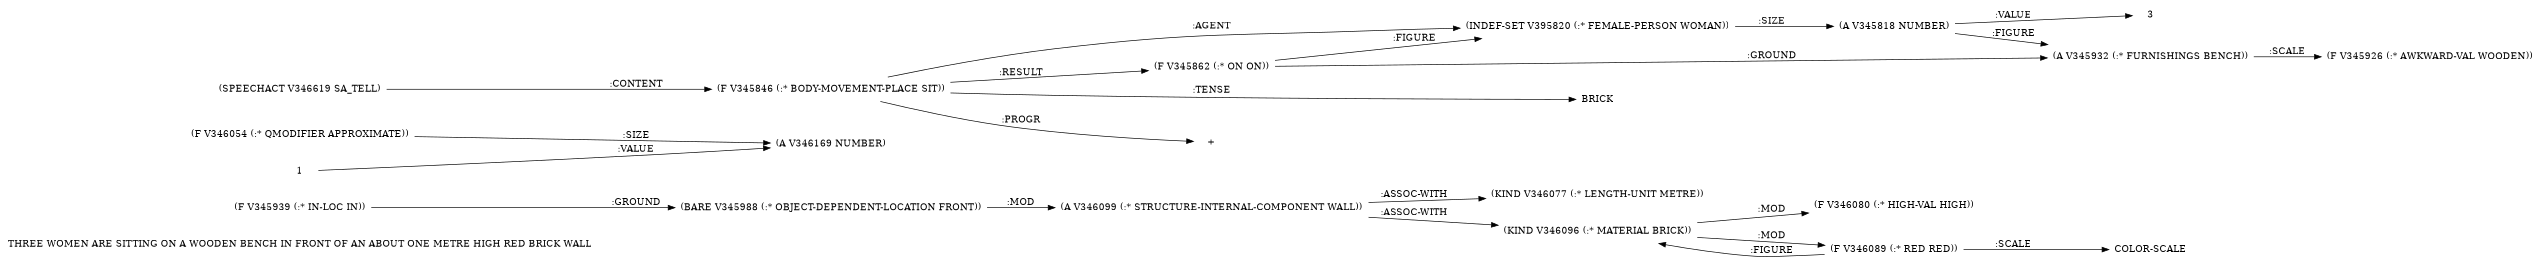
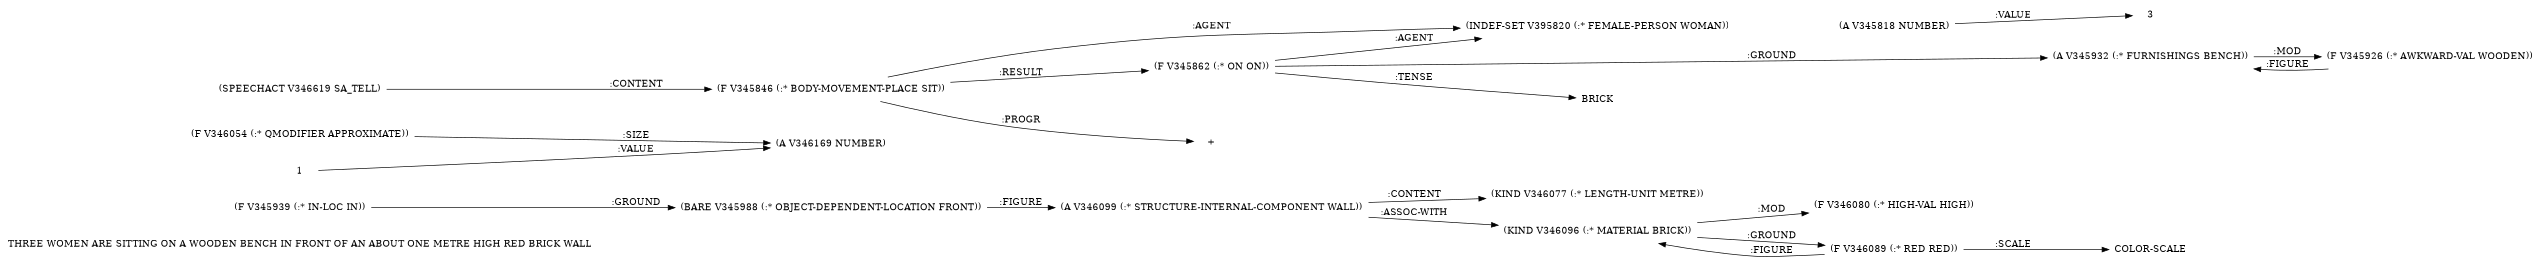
(1781, 26) -> none
(1414, 38) -> (1414, 38)
(1998, 39) -> (2295, 70)
(2288, 52) -> (2288, 52)
(1260, 98) -> (1422, 86)
(1414, 194) -> (1414, 194)
(1021, 203) -> (1021, 203)
(1772, 236) -> (1772, 236)
